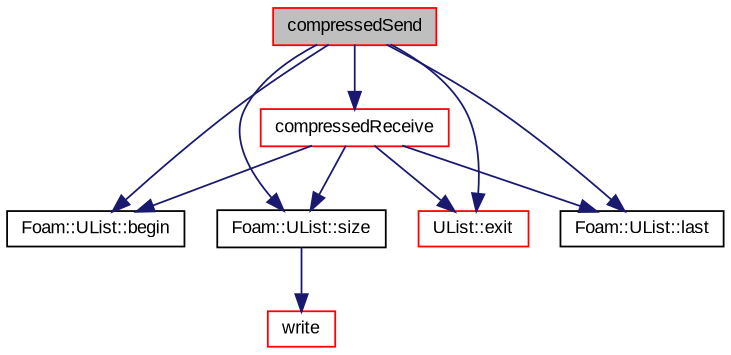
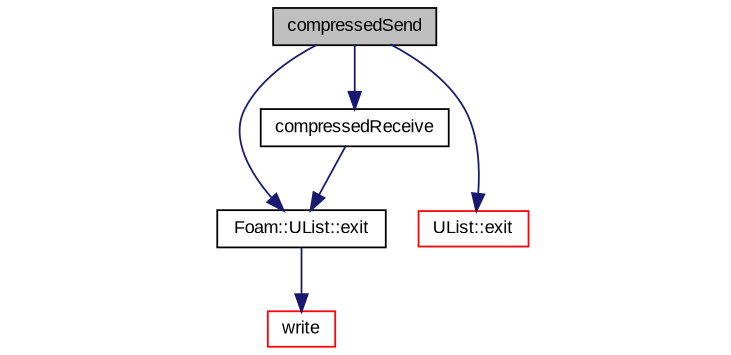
(355, 27) -> (355, 27)
(355, 128) -> (355, 128)
(408, 173) -> none
(96, 229) -> none
(302, 229) -> (302, 229)
(642, 229) -> none
